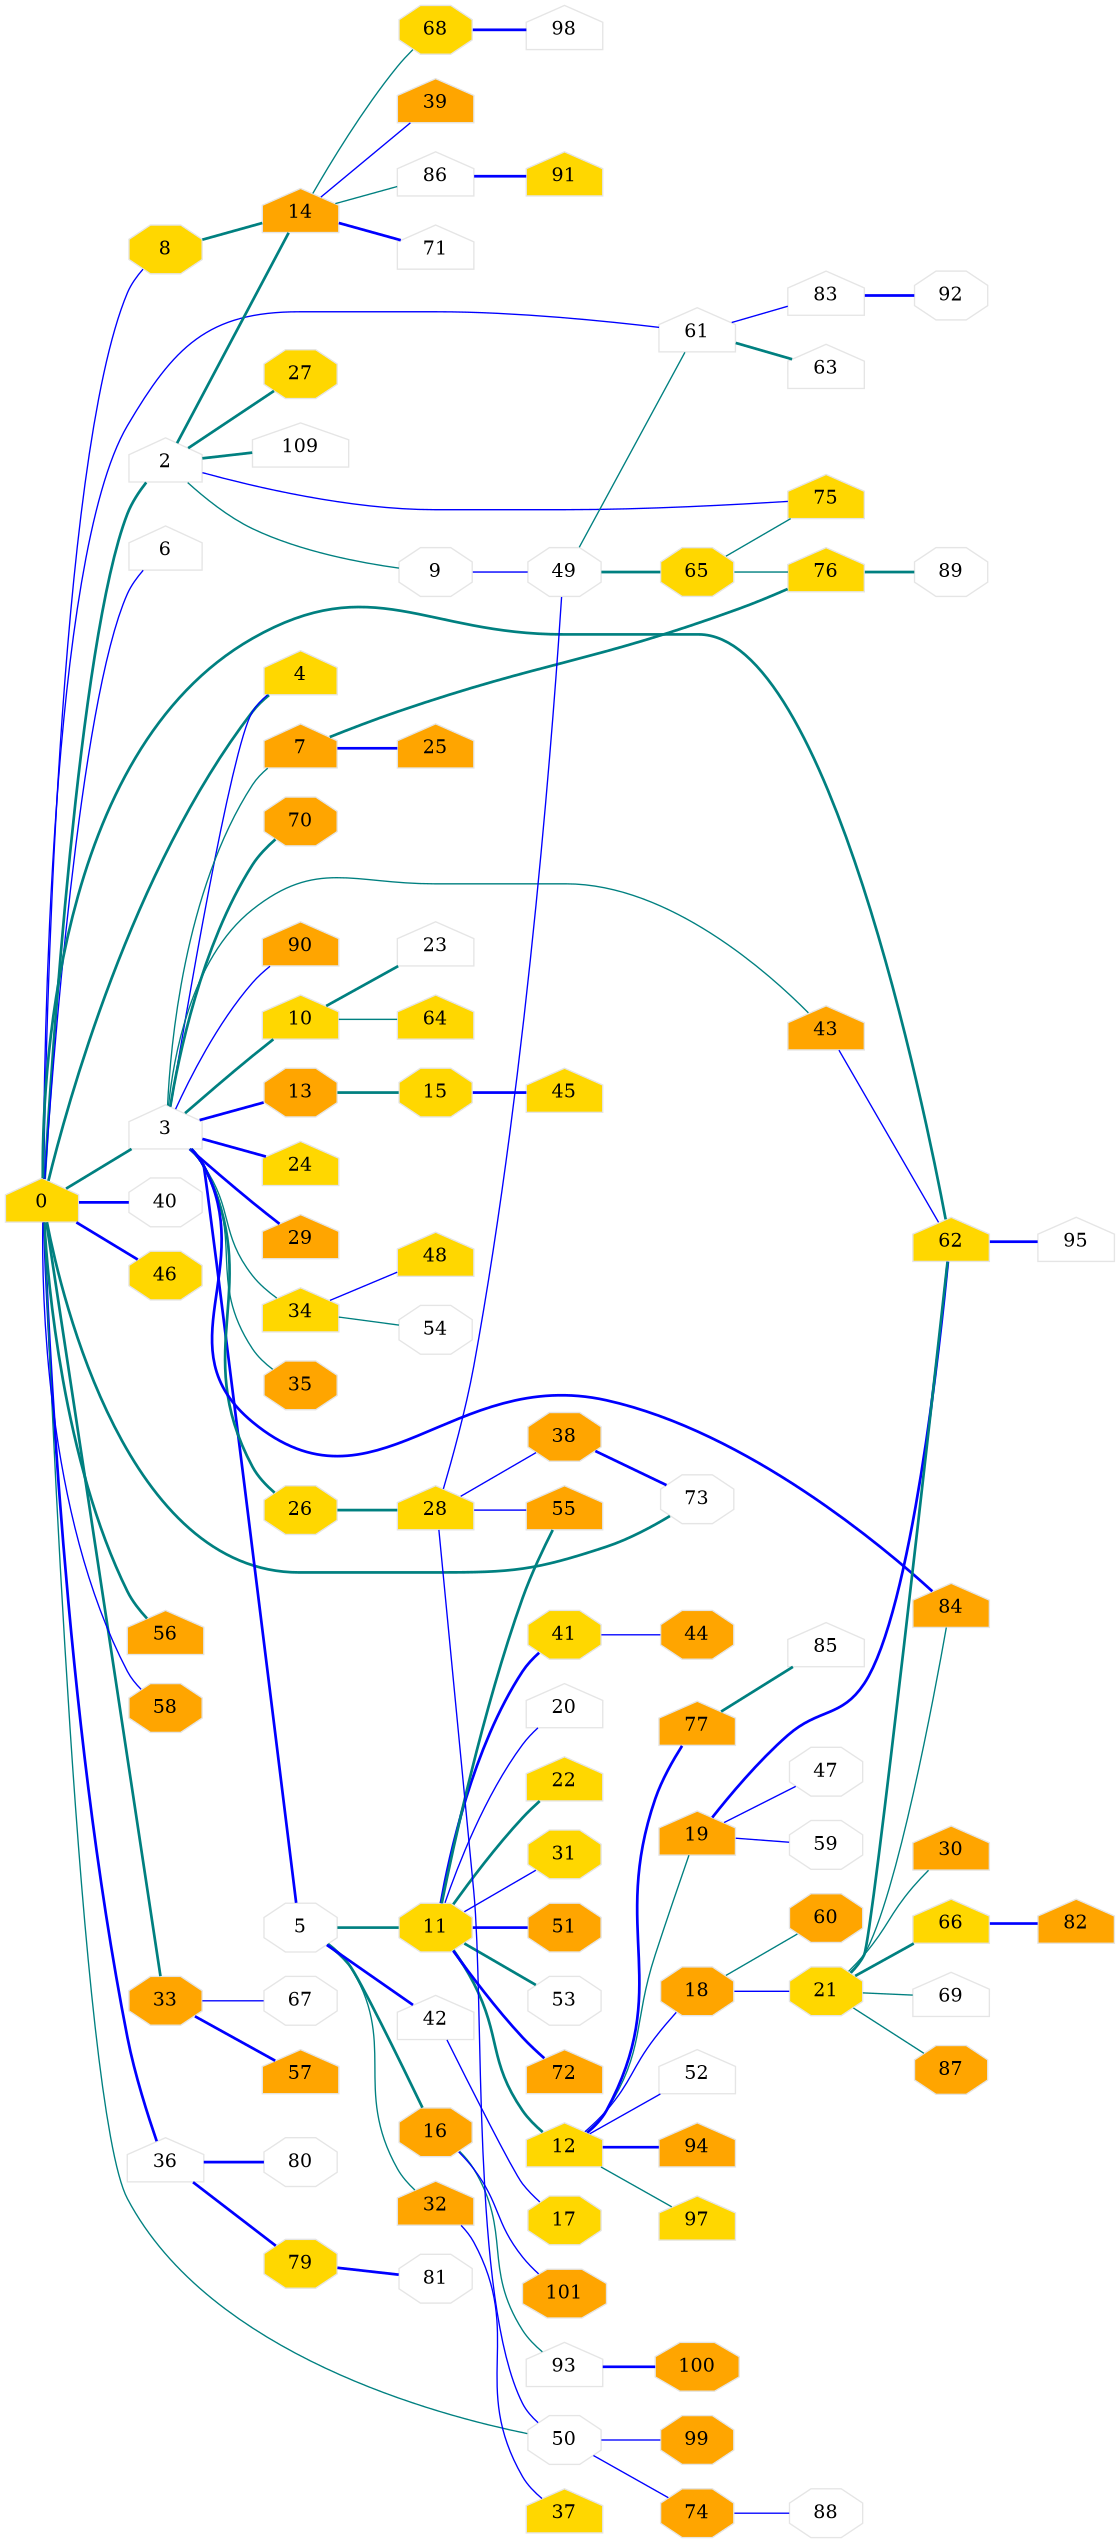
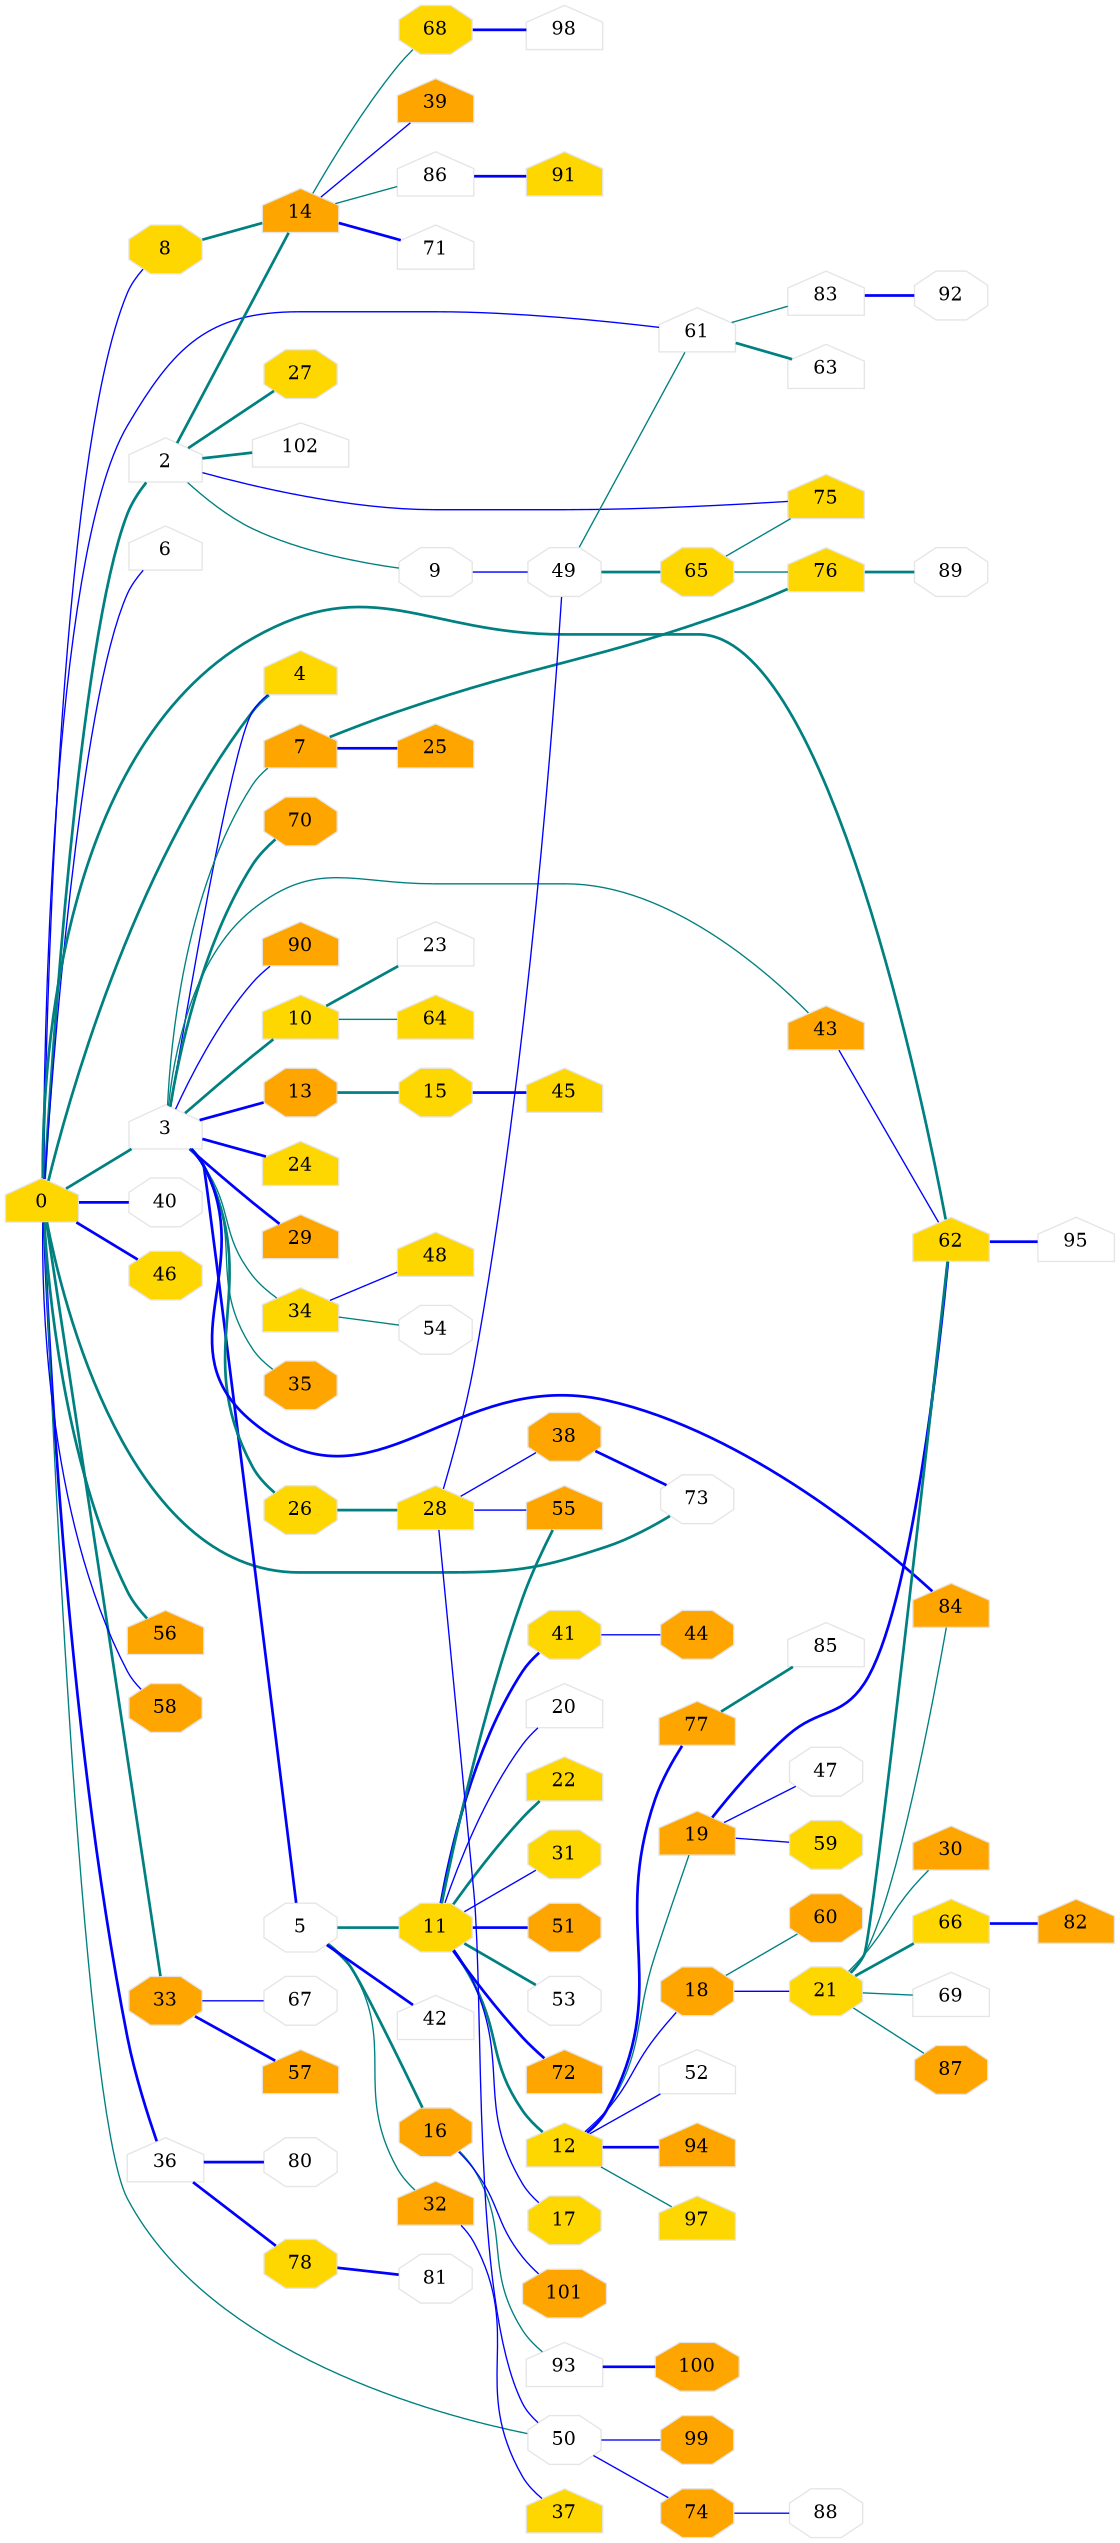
(760, 314) -> (760, 314)
(301, 447) -> (301, 447)
(826, 1845) -> (826, 1845)
(492, 2128) -> (494, 2078)
(301, 2264) -> (301, 2264)
